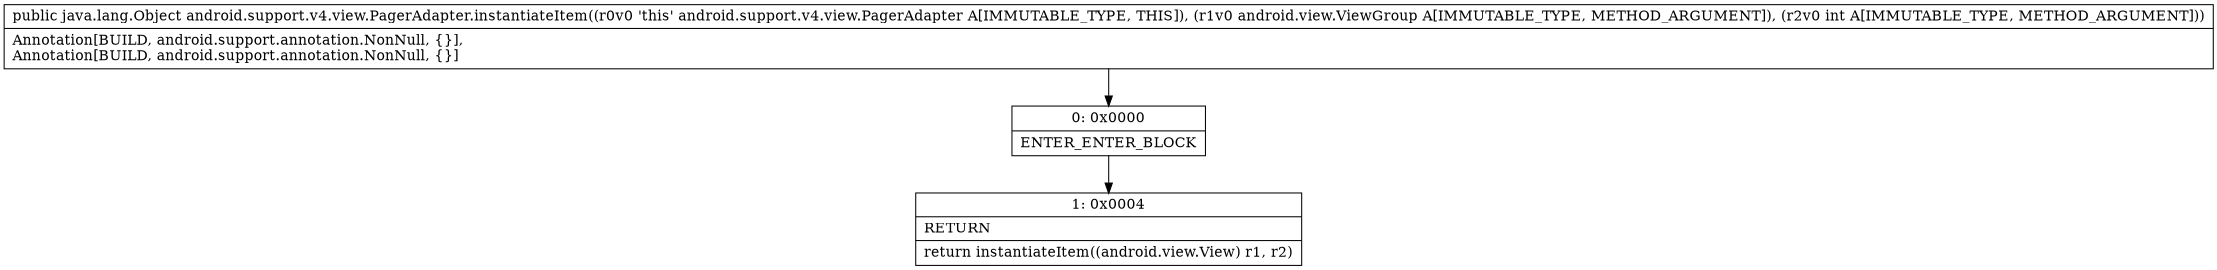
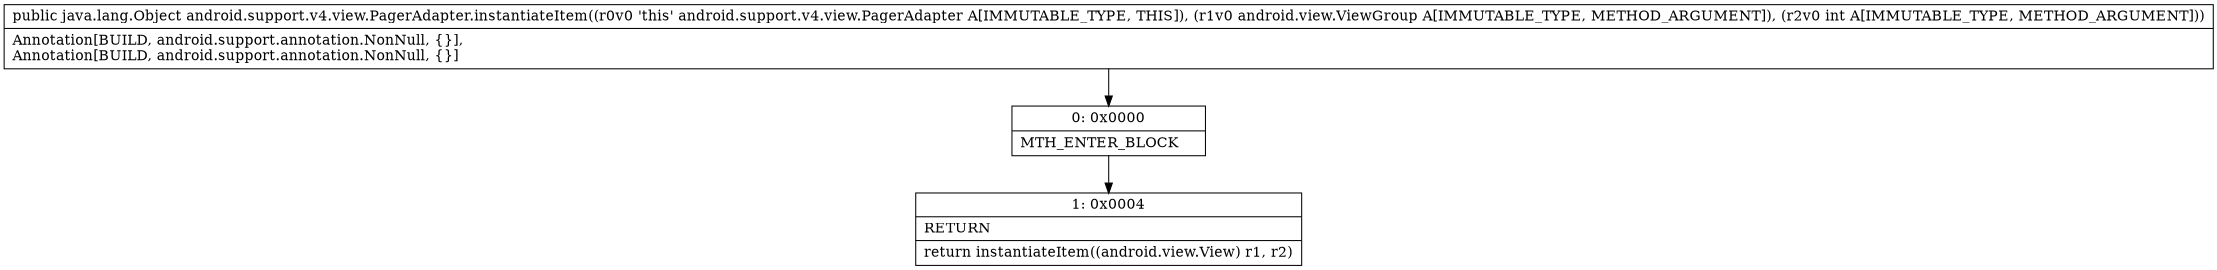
(1109, 143) -> (1100, 143)
